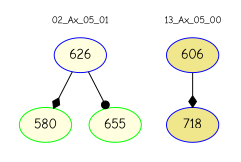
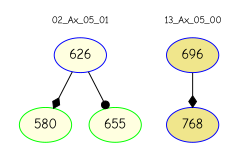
(193, 55) -> (193, 55)
(193, 125) -> (193, 125)
